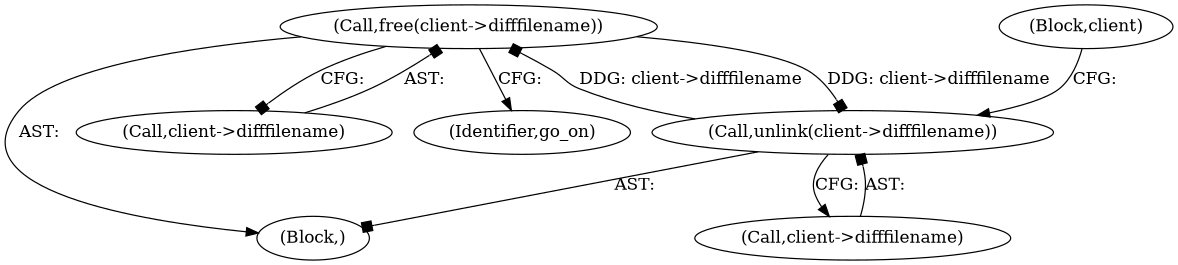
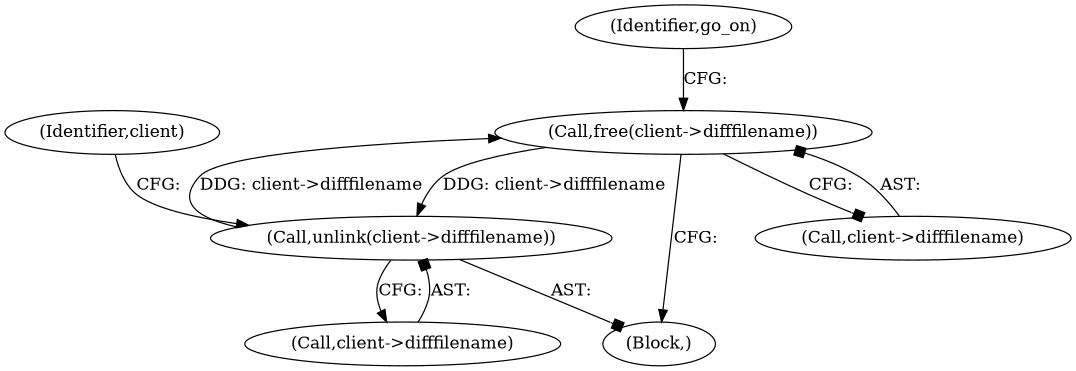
(1086, 27) -> (112, 132)
(744, 51) -> (476, 162)
(493, 74) -> (683, 73)
(604, 98) -> (301, 152)
(42, 132) -> (699, 238)
